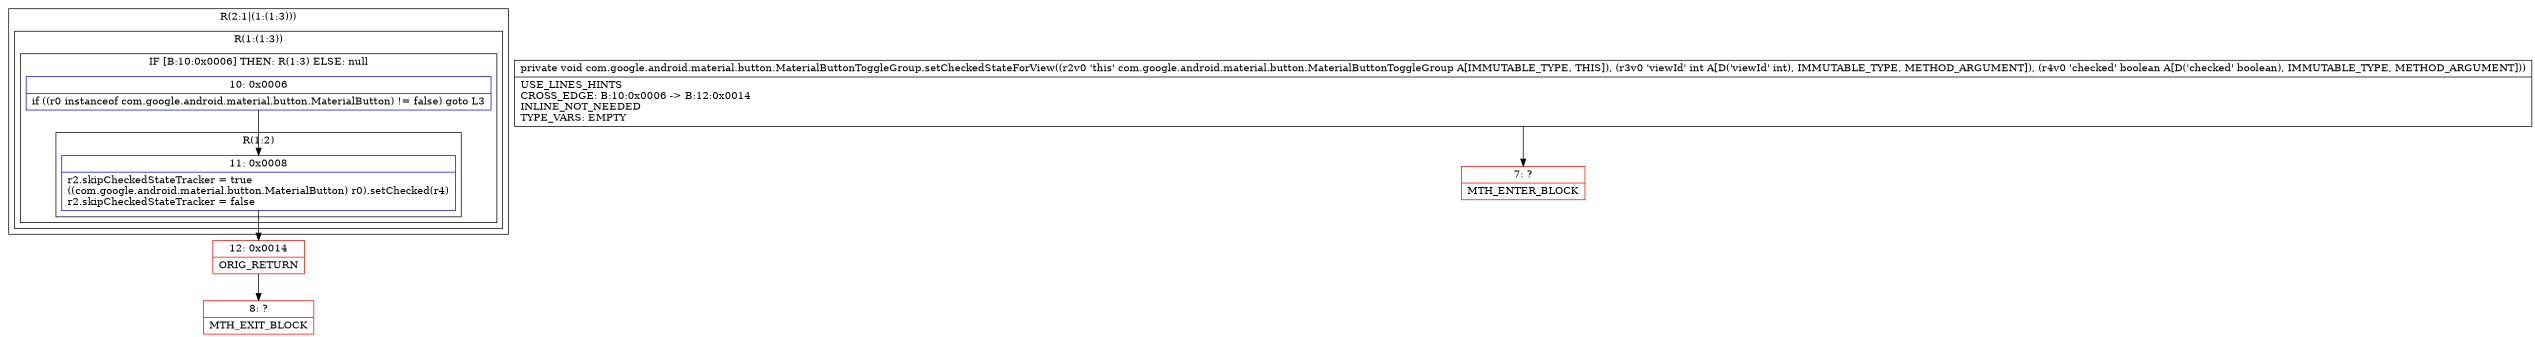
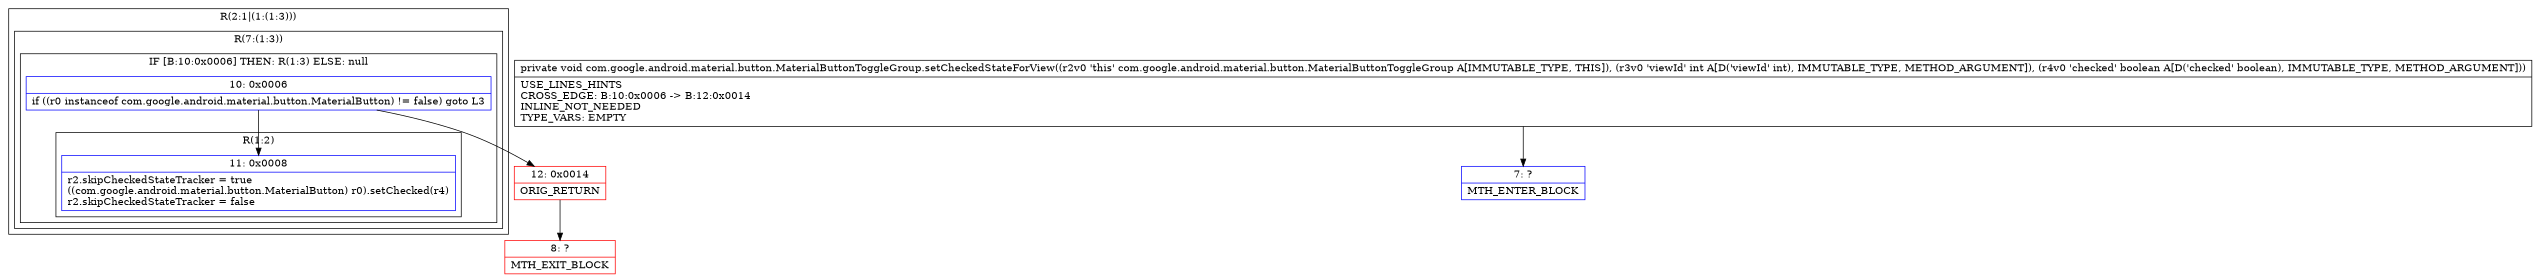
(259, 40) -> (259, 40)
(1523, 183) -> (1523, 183)
(259, 222) -> (447, 127)
